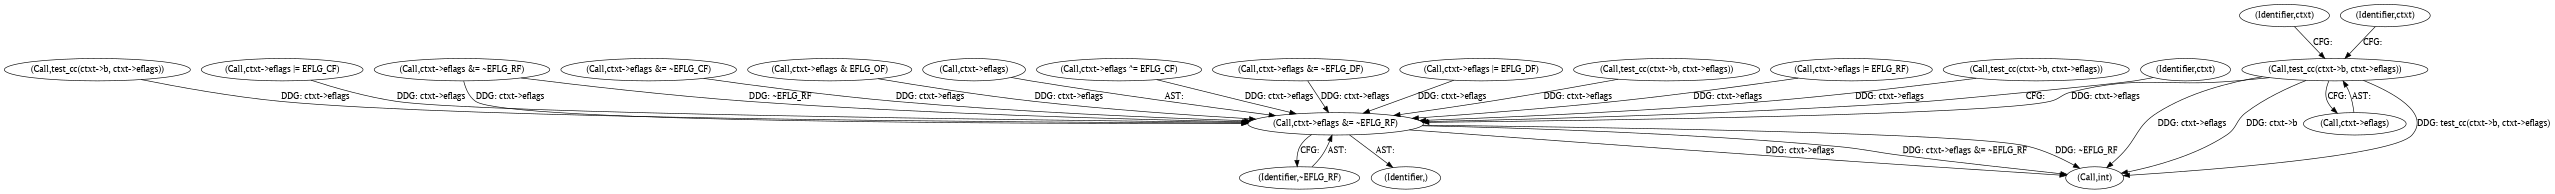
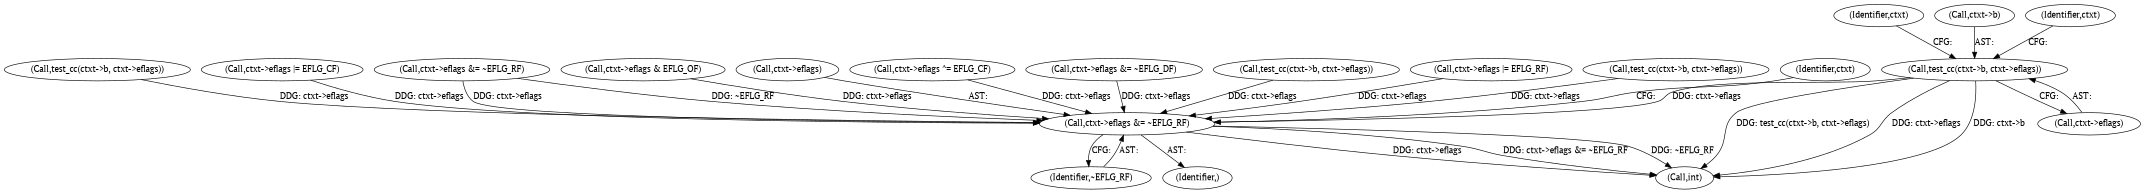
none -> (1975, 16)
(649, 70) -> none
(1481, 70) -> none
